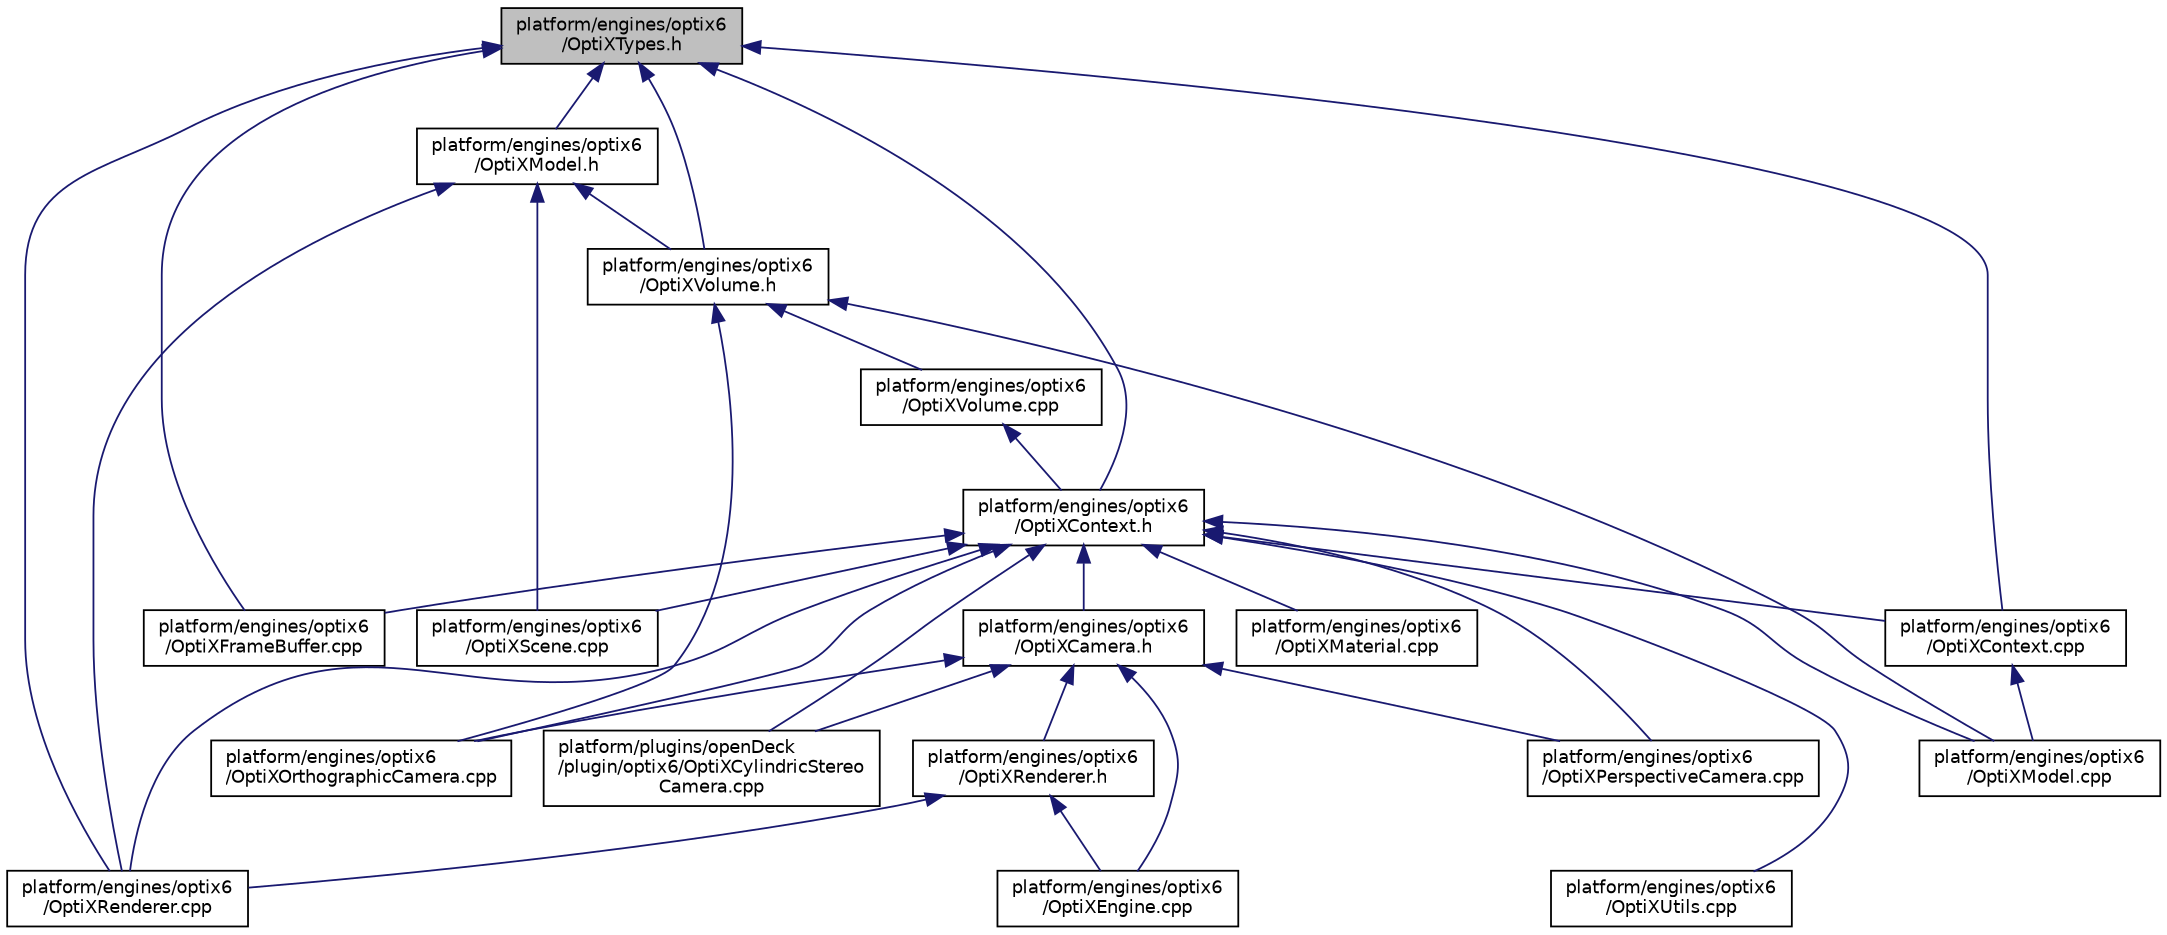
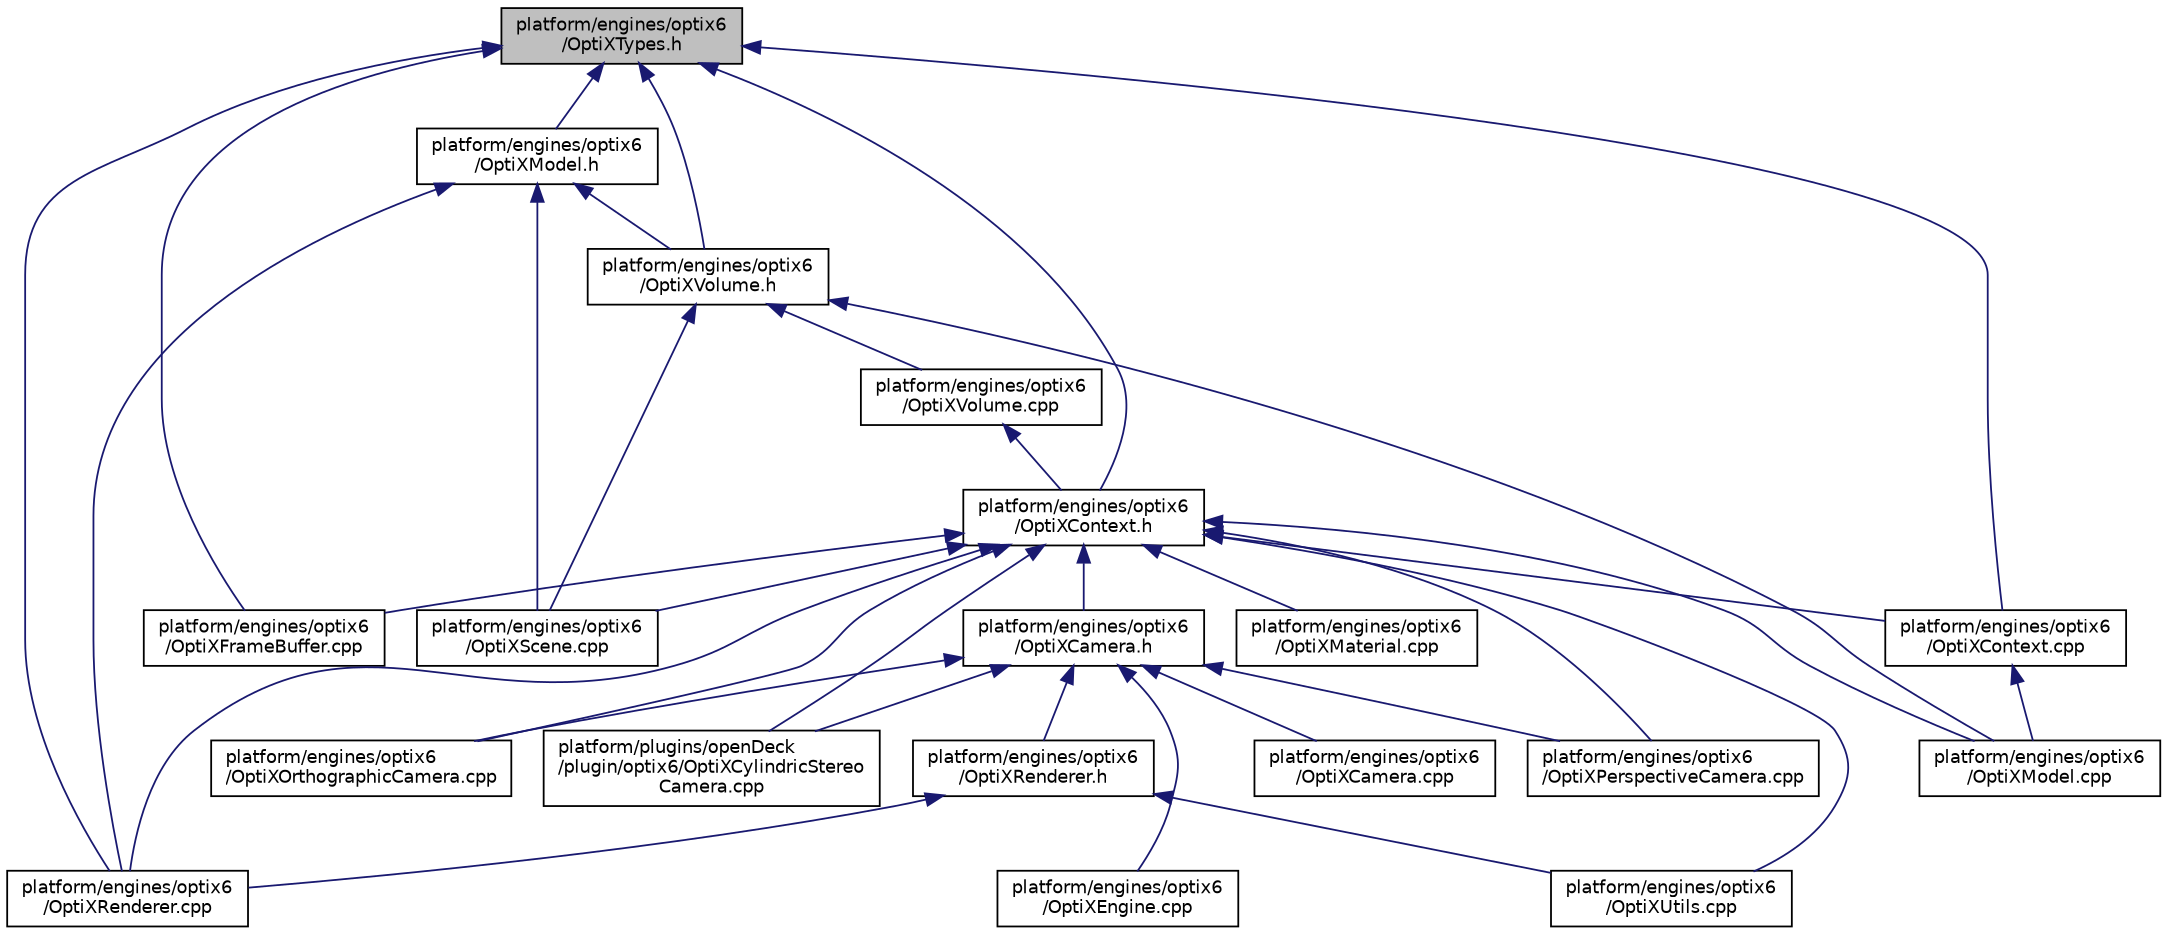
(700, 625) -> (619, 466)
none -> (1375, 768)
(1081, 841) -> (1361, 835)
